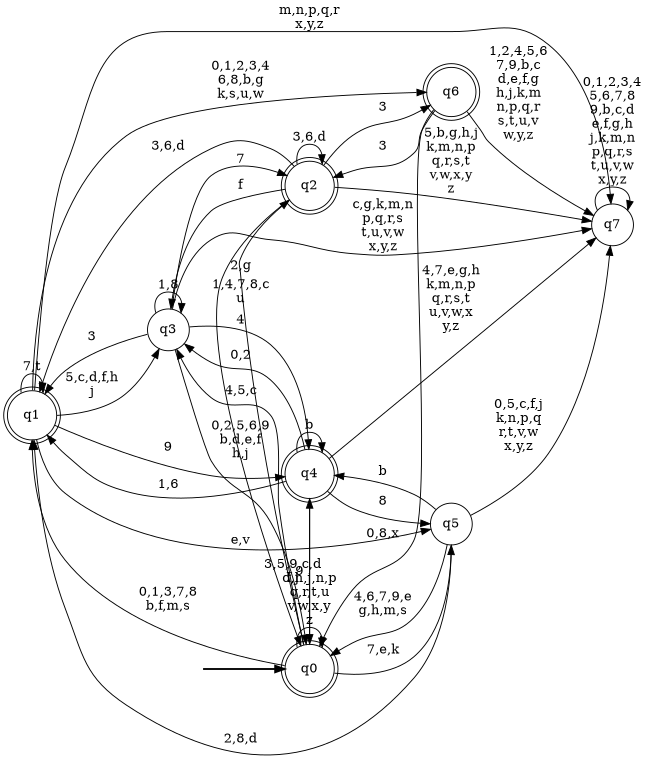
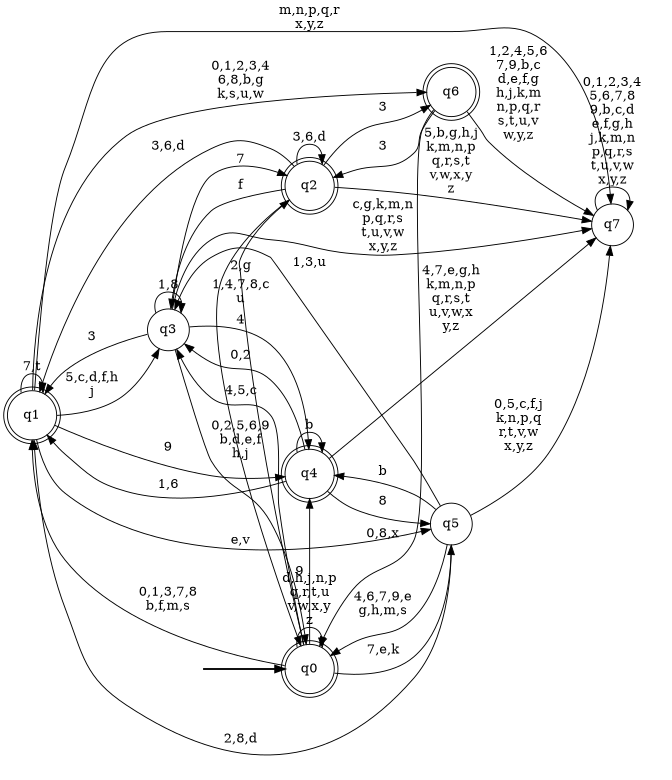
none -> (323, 332)
(310, 567) -> none
